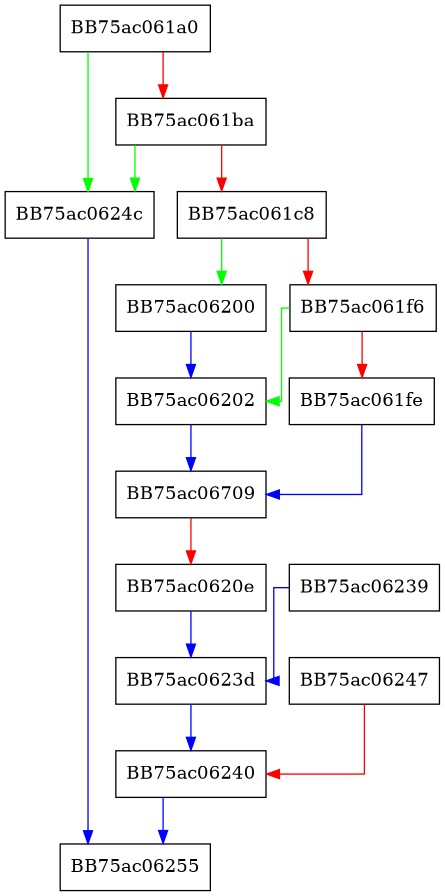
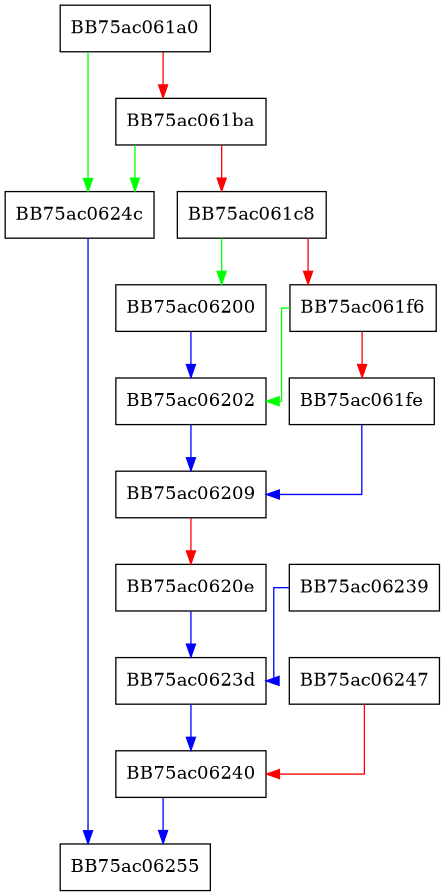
(191, 494) -> (191, 494)
